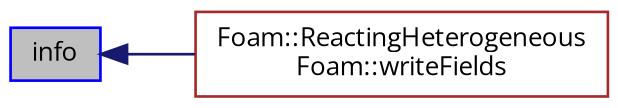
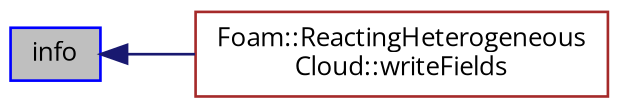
(402, 54) -> (402, 54)
